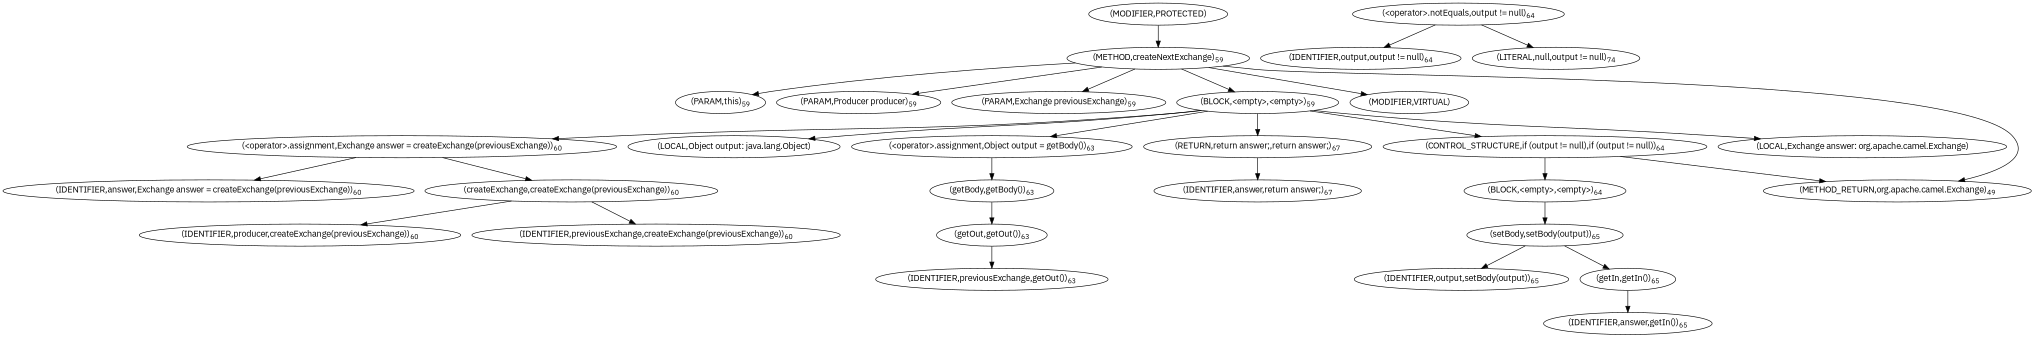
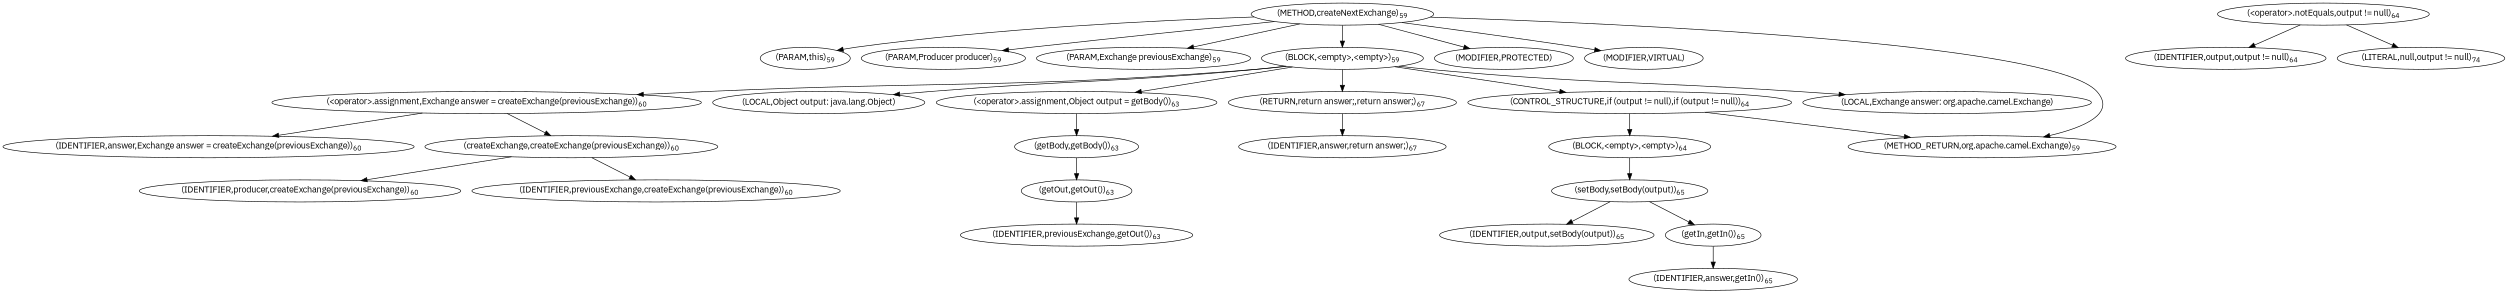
(1158, 33) -> (1421, 36)
(1991, 190) -> (2076, 146)
